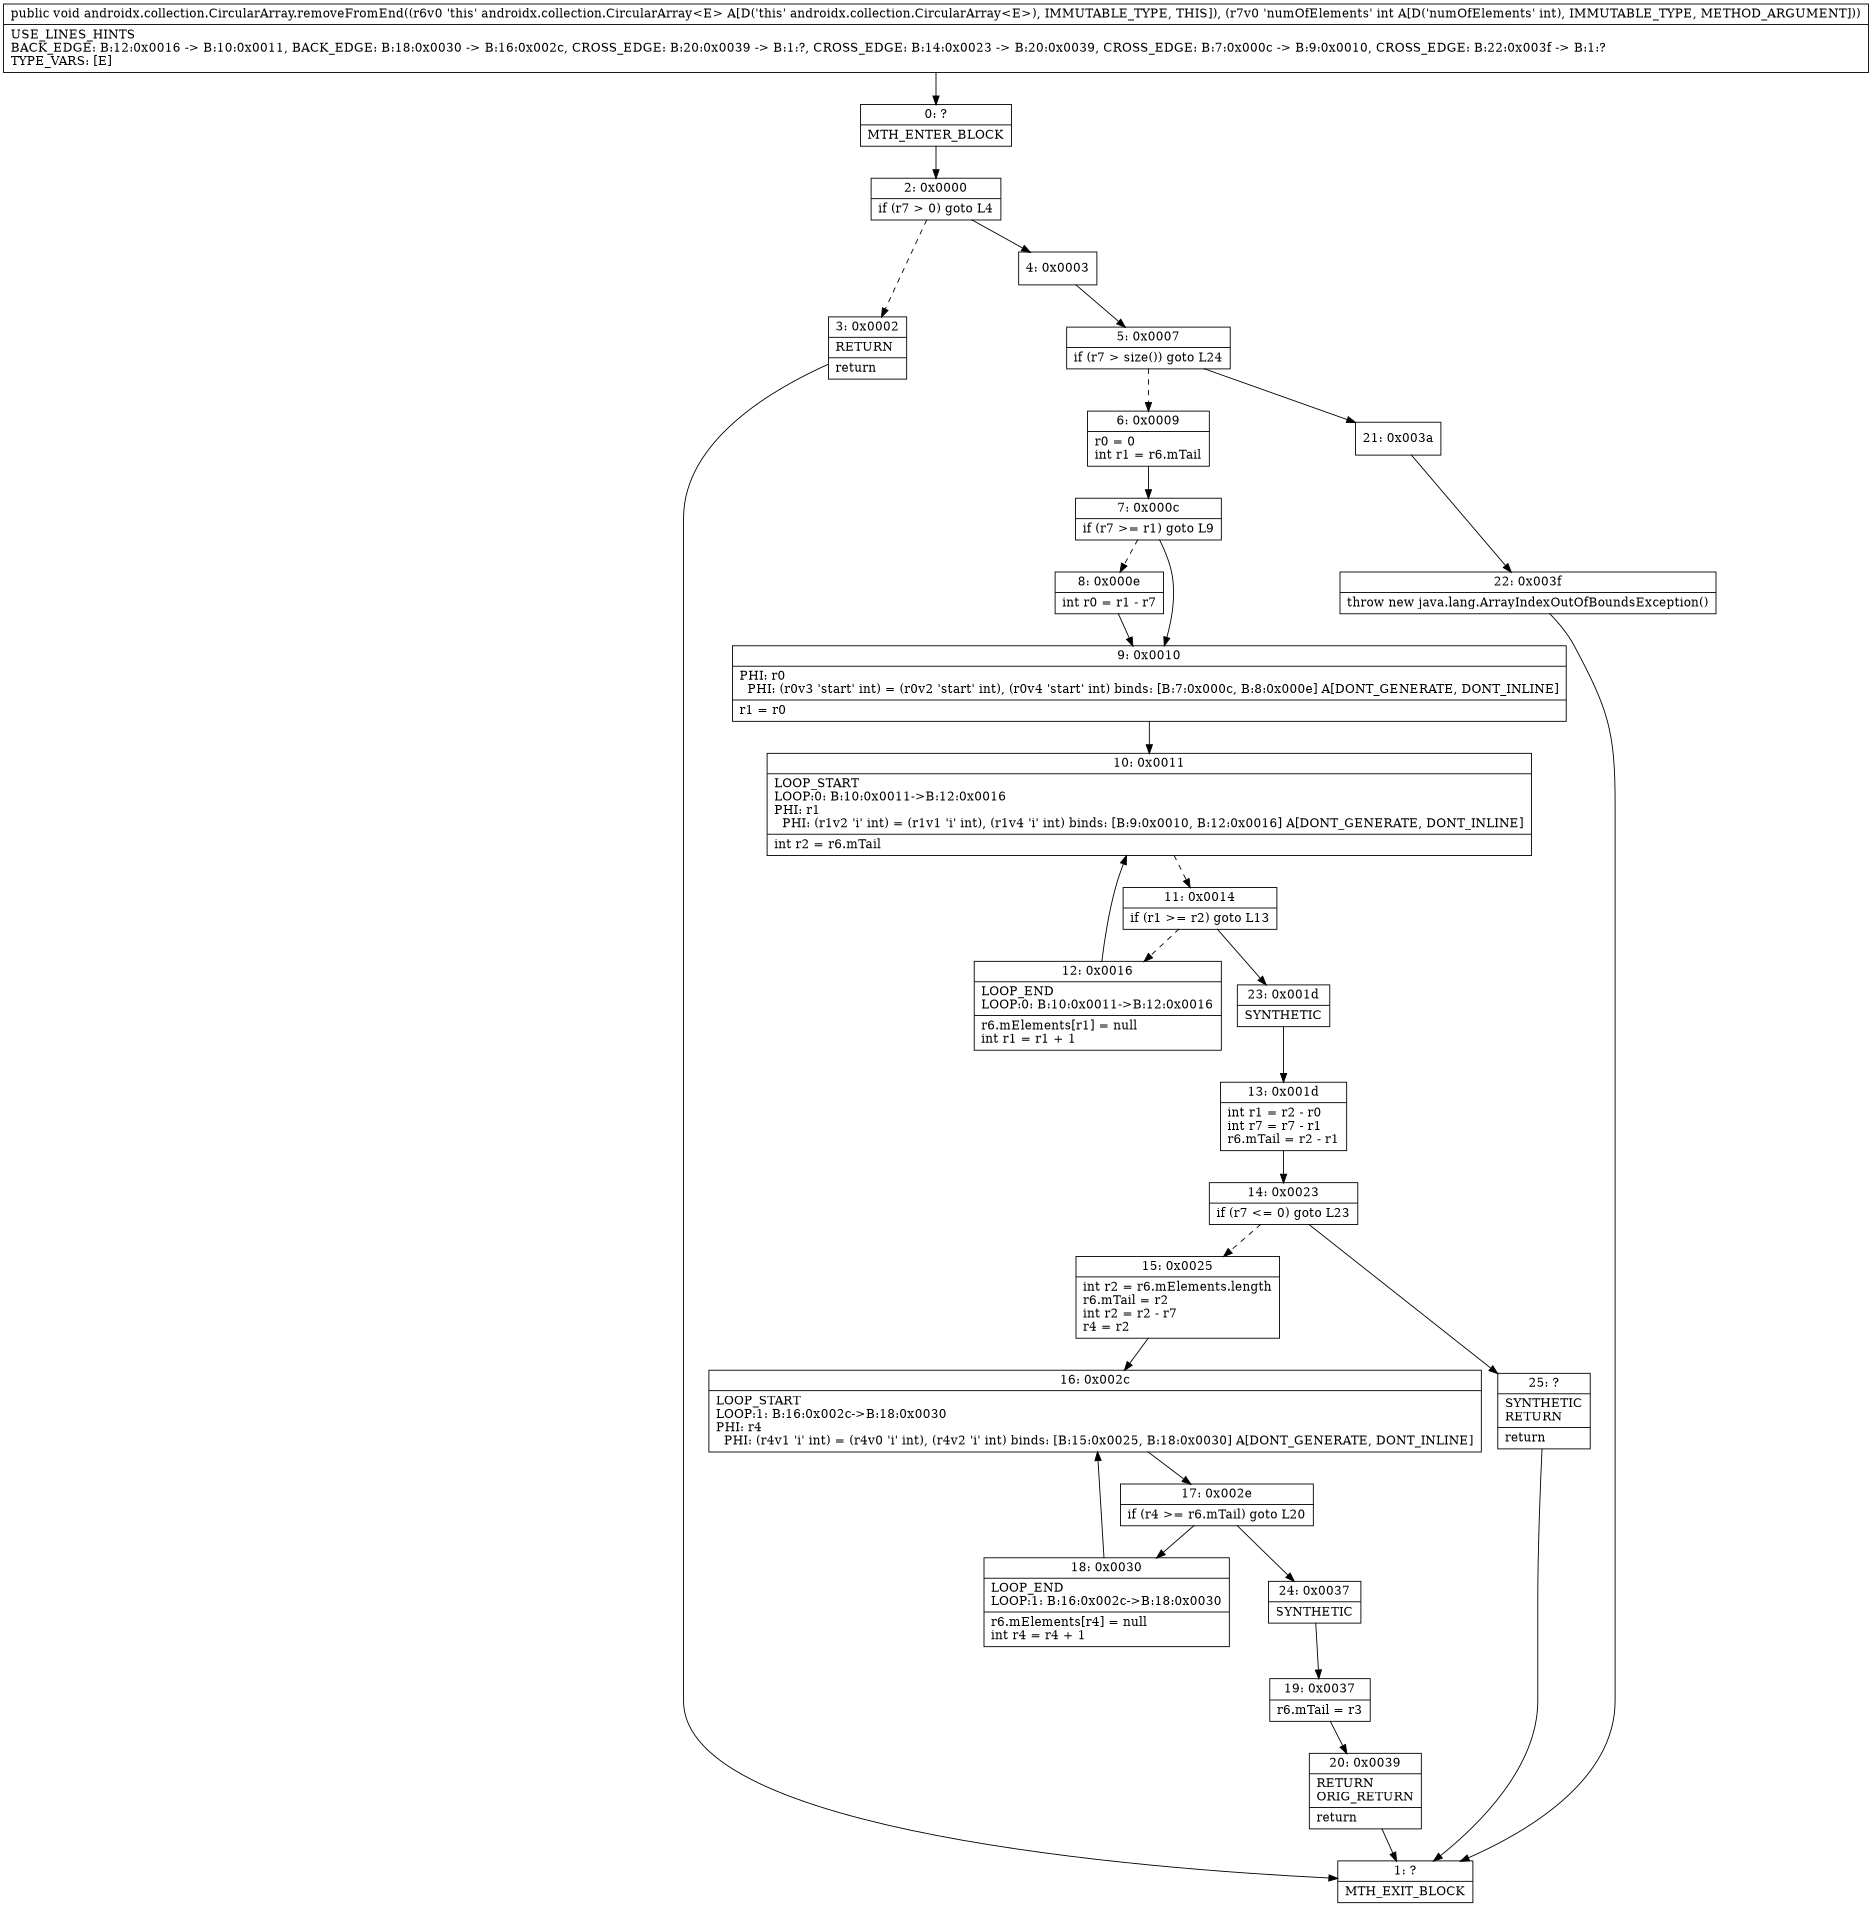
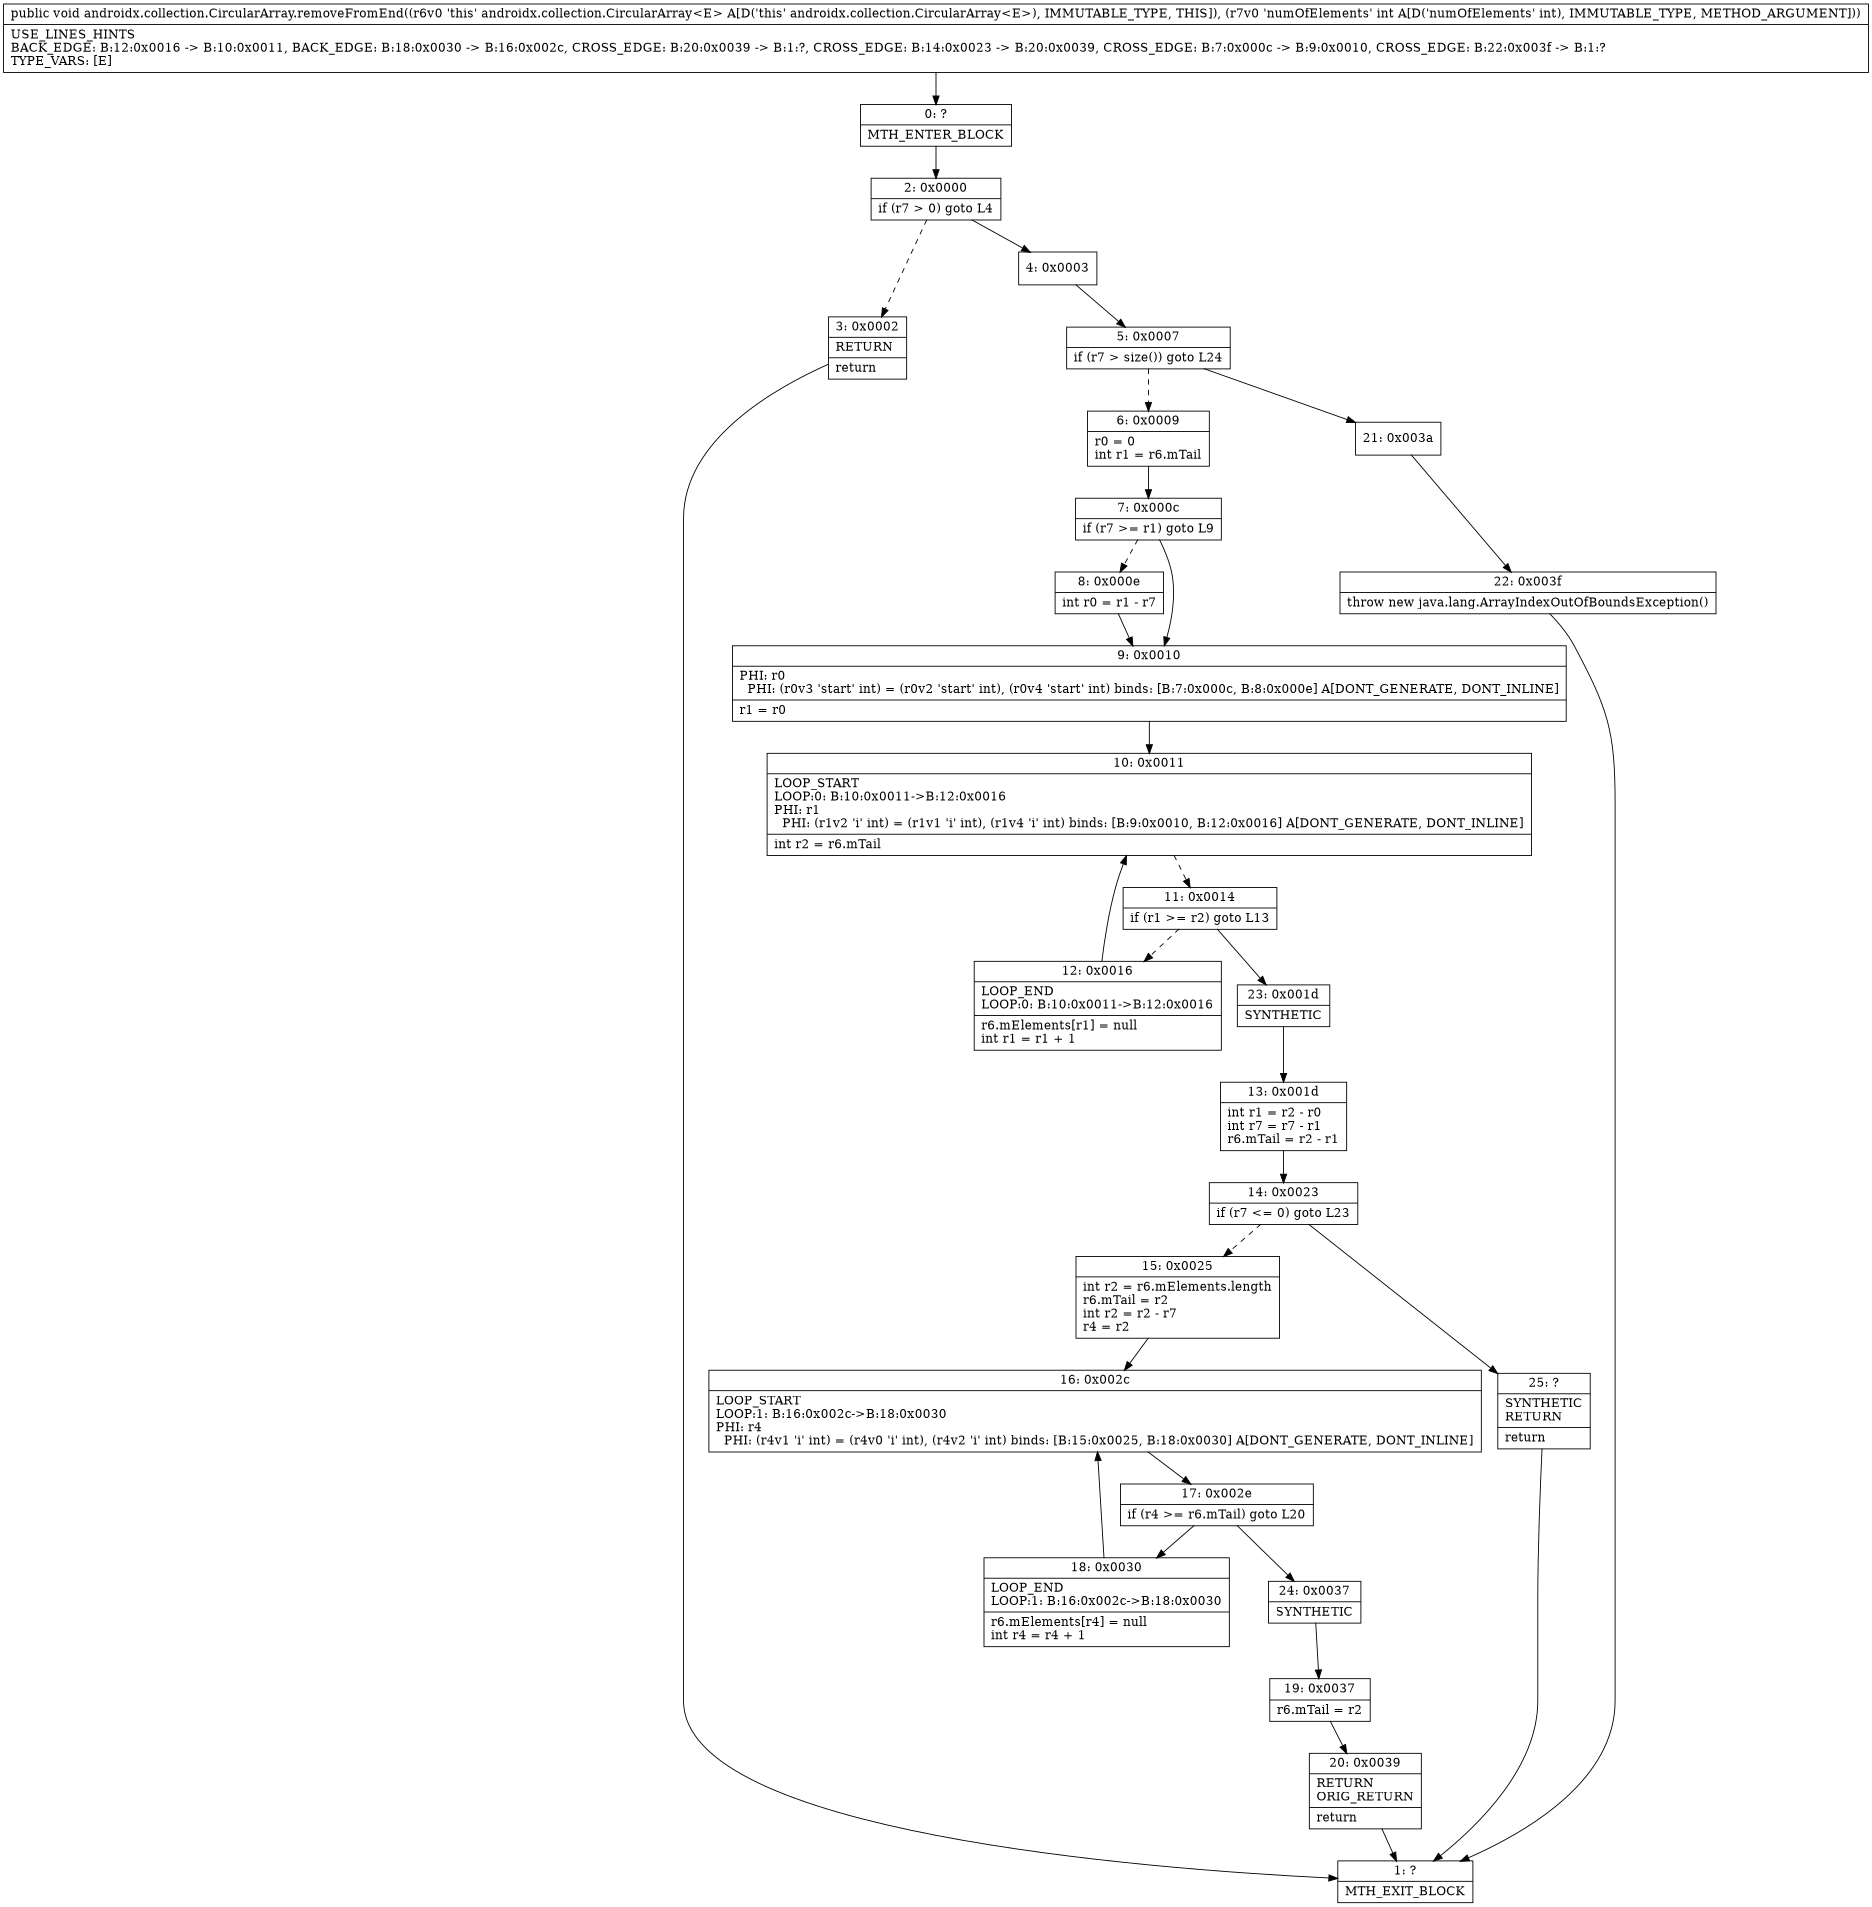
(1320, 1710) -> (1320, 1710)
